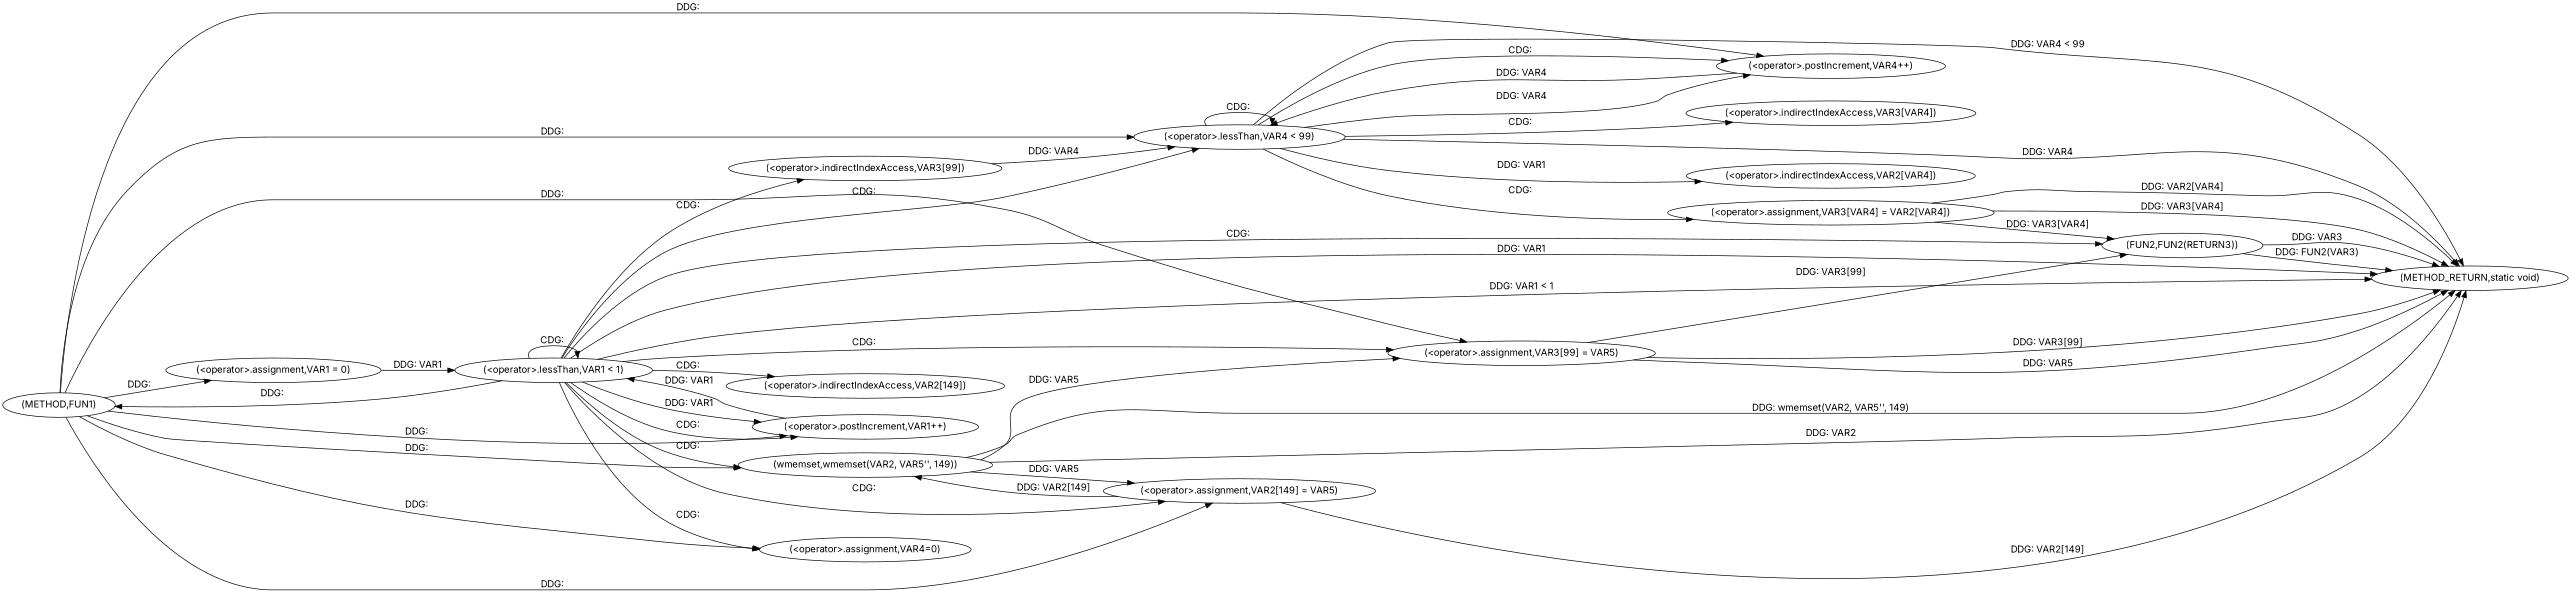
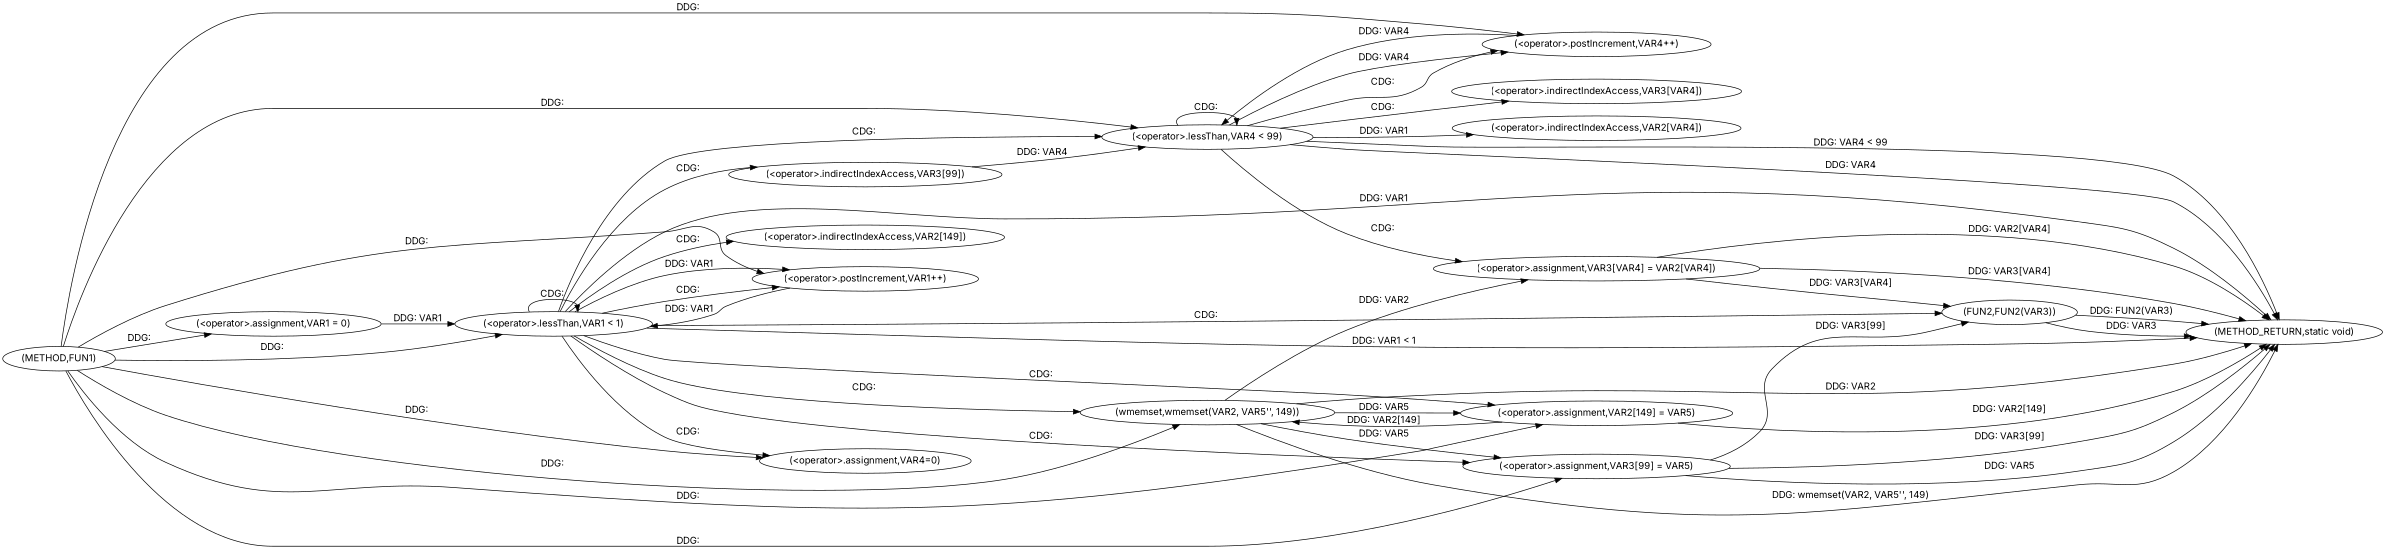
(2182, 246) -> (2010, 312)
none -> (1358, 326)
(313, 404) -> (306, 358)
